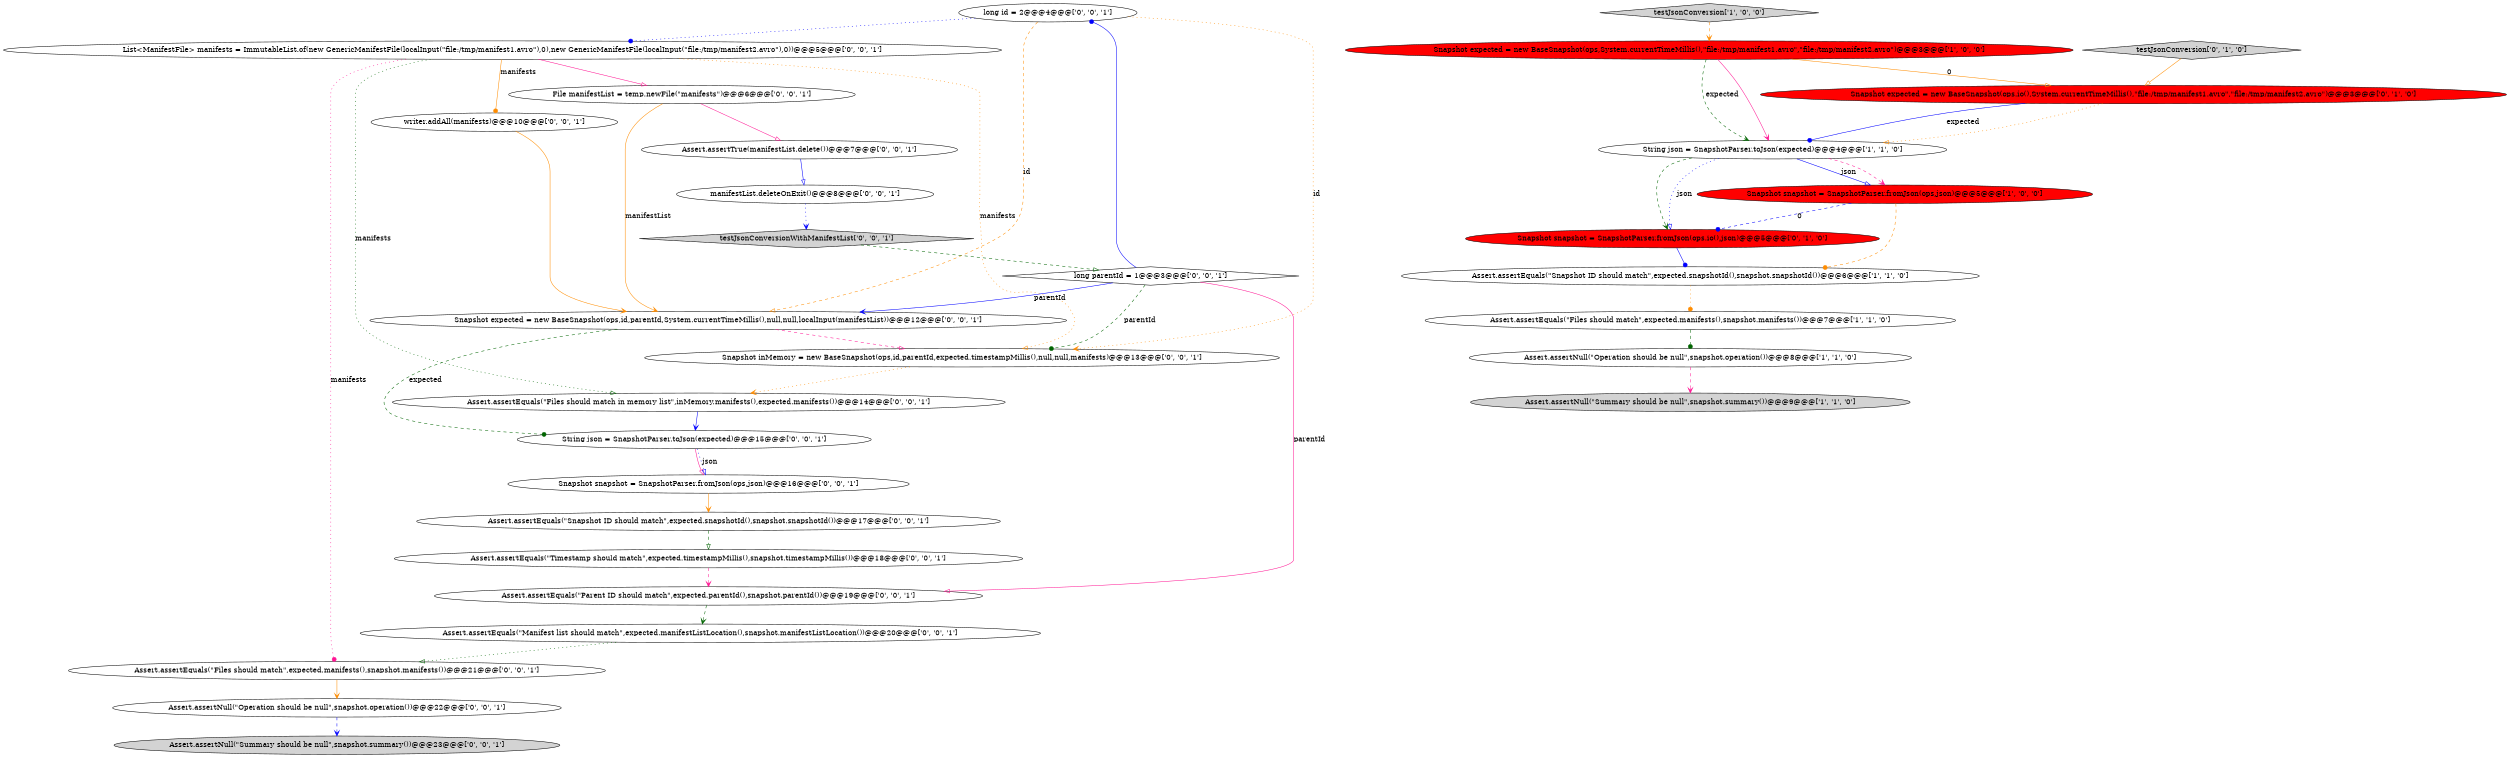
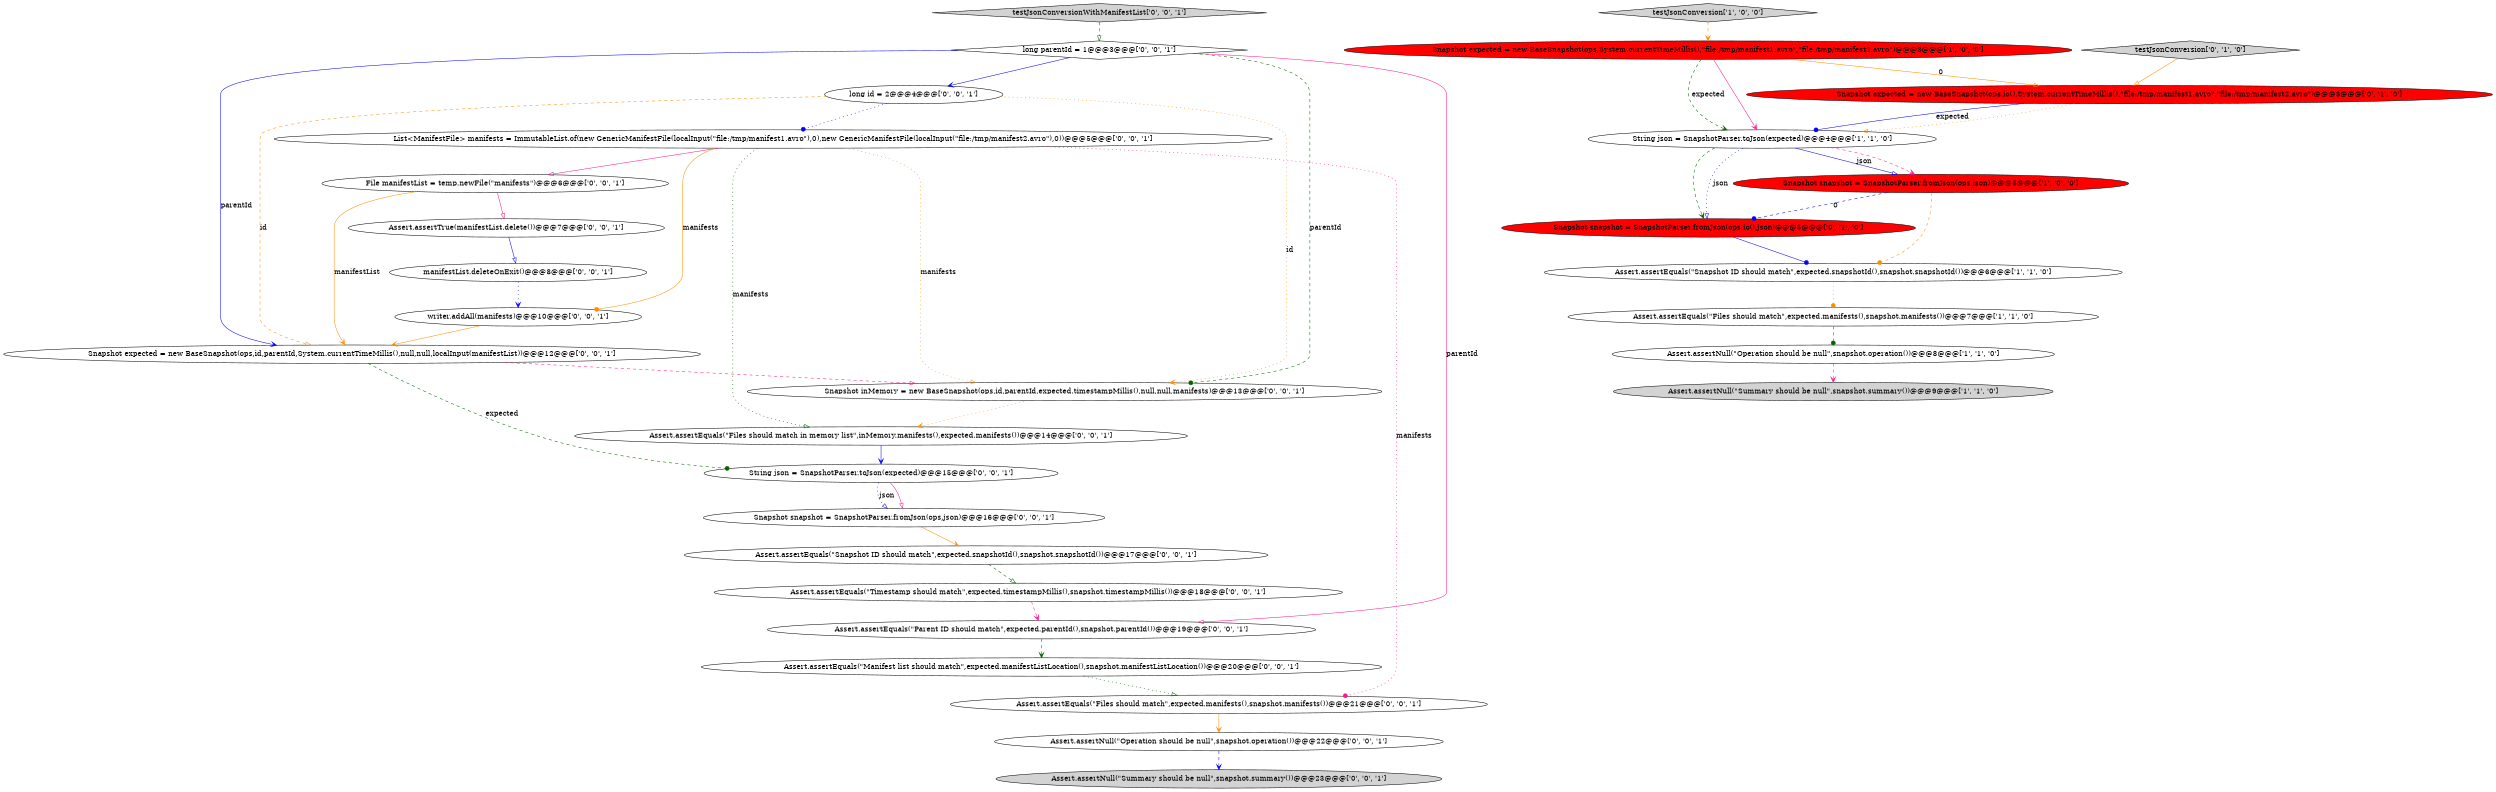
(1116, 144) -> (1011, 71)
(806, 214) -> (518, 292)
